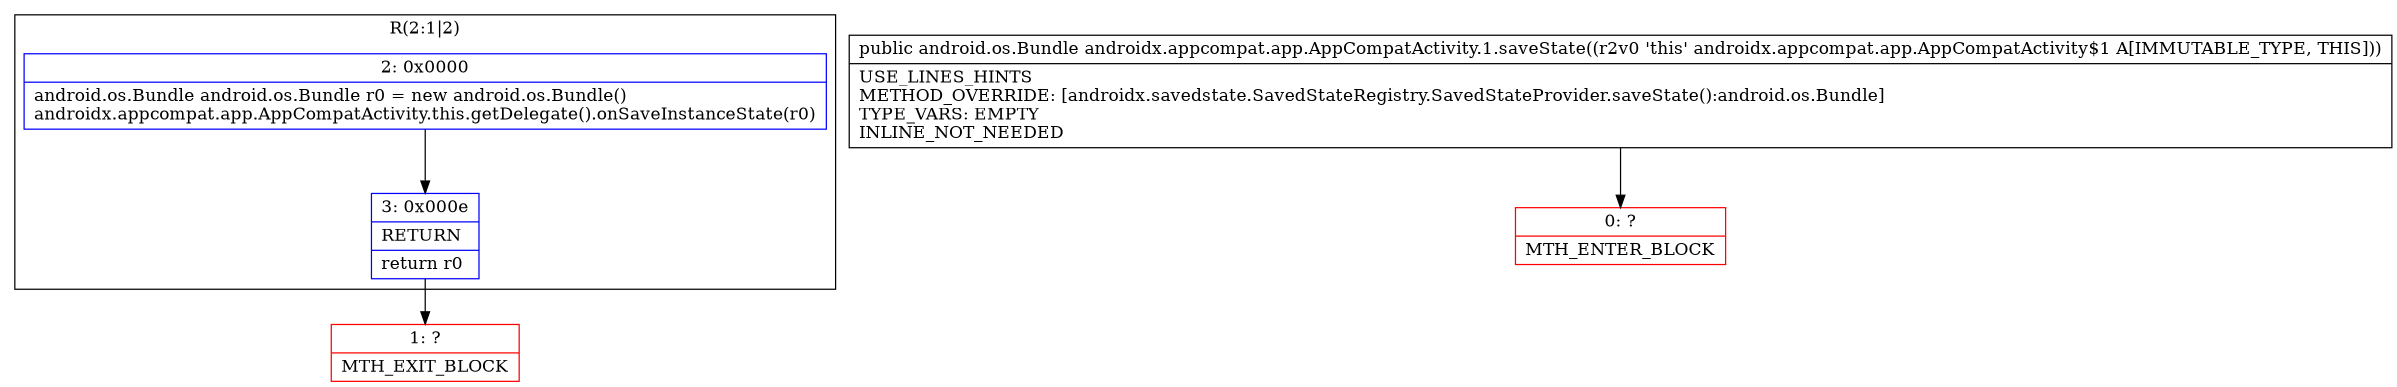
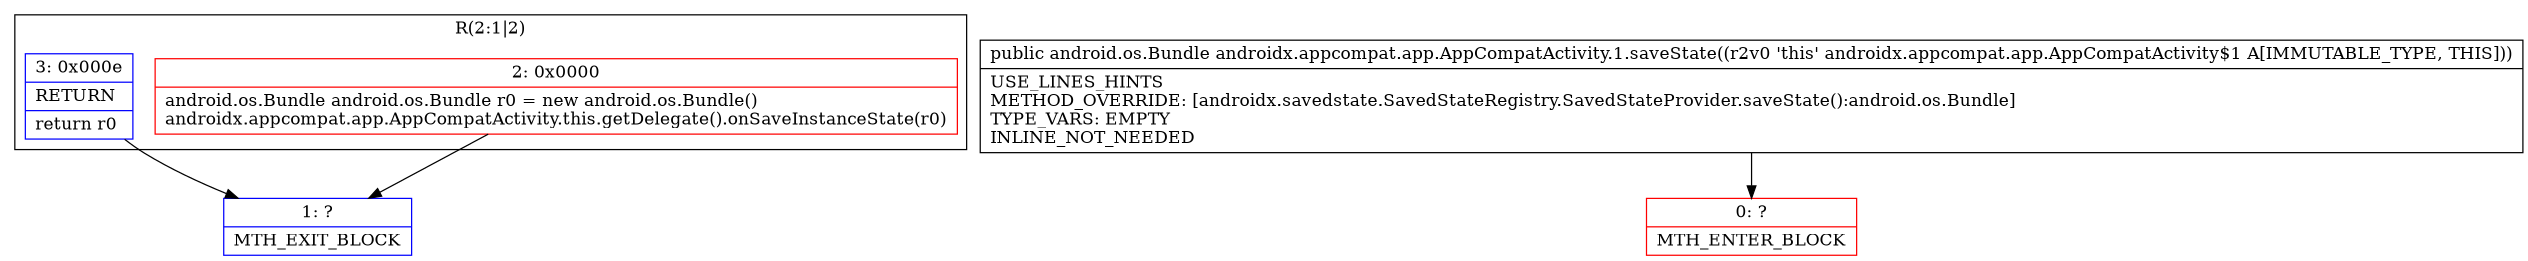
(425, 91) -> (556, 96)
(425, 155) -> (434, 163)
(425, 353) -> (318, 227)
